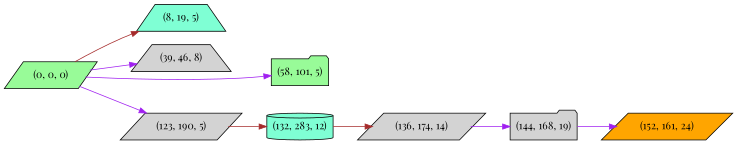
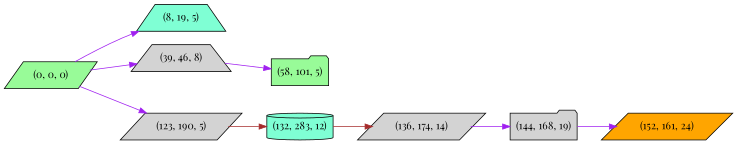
(103, 47) -> (103, 47)
(174, 79) -> (244, 66)
